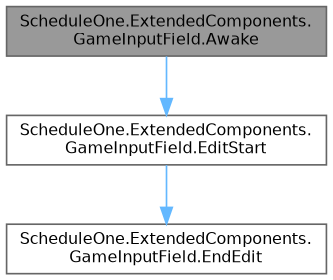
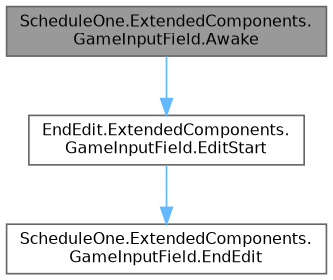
(167, 140) -> (167, 140)
